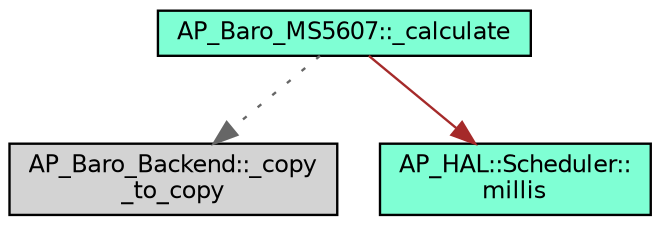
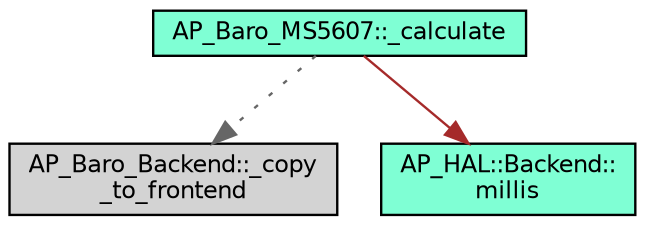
(173, 179) -> (173, 179)
(515, 179) -> (508, 179)
